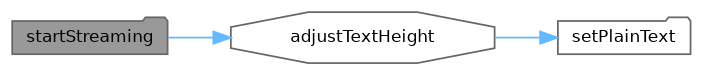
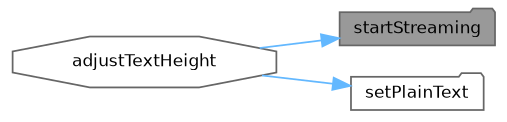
(191, 38) -> (290, 44)
